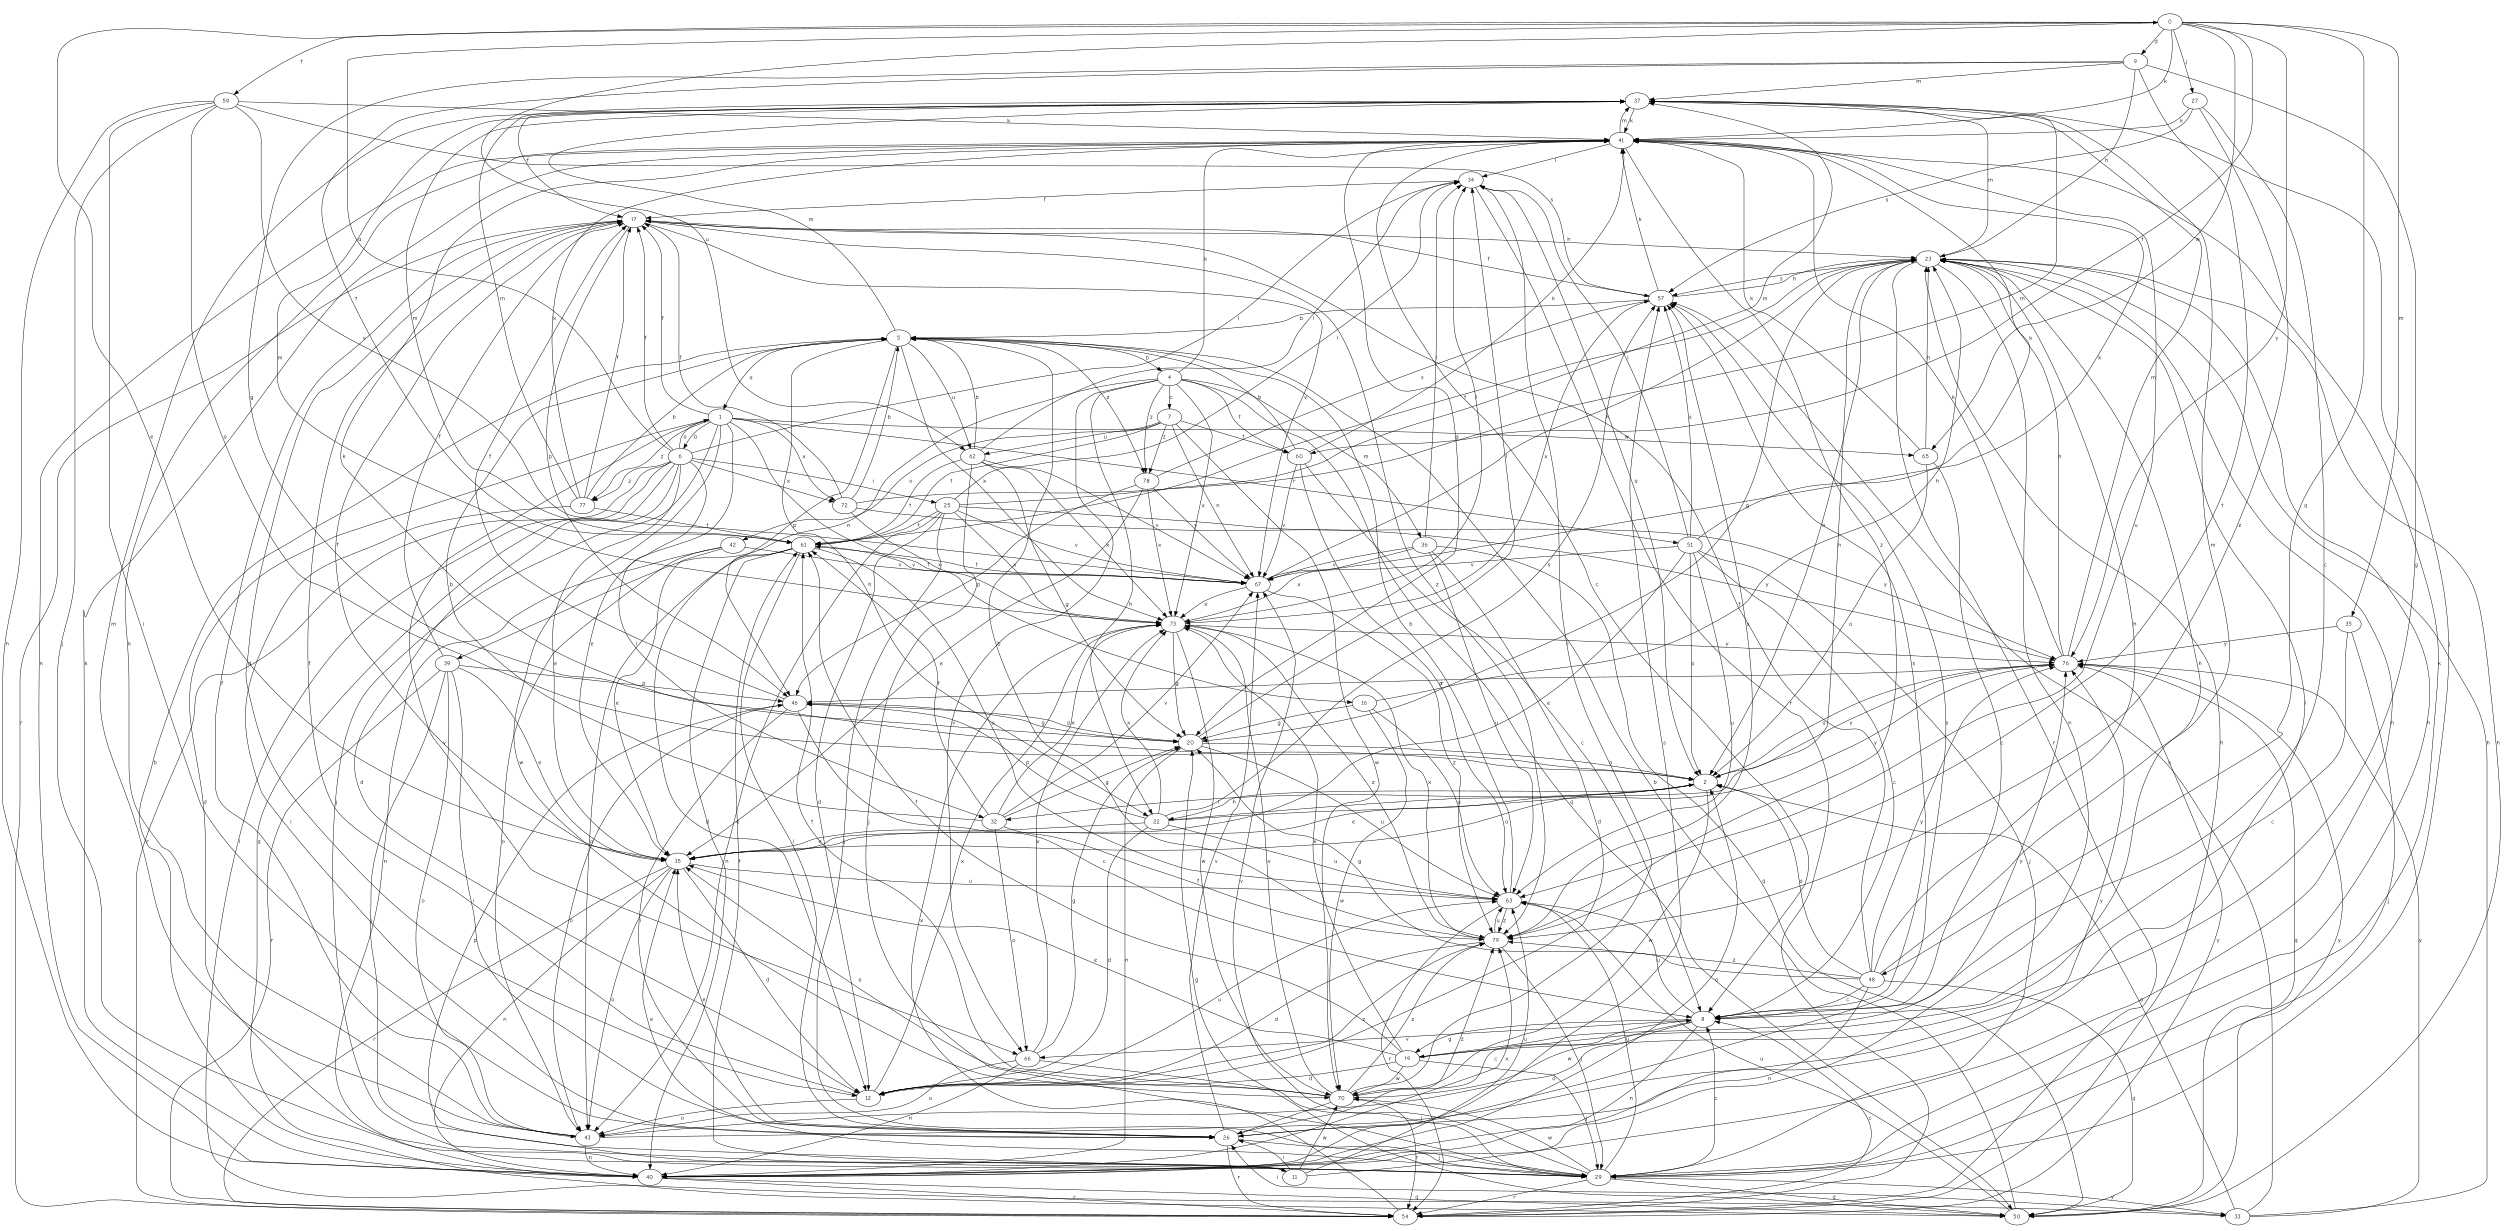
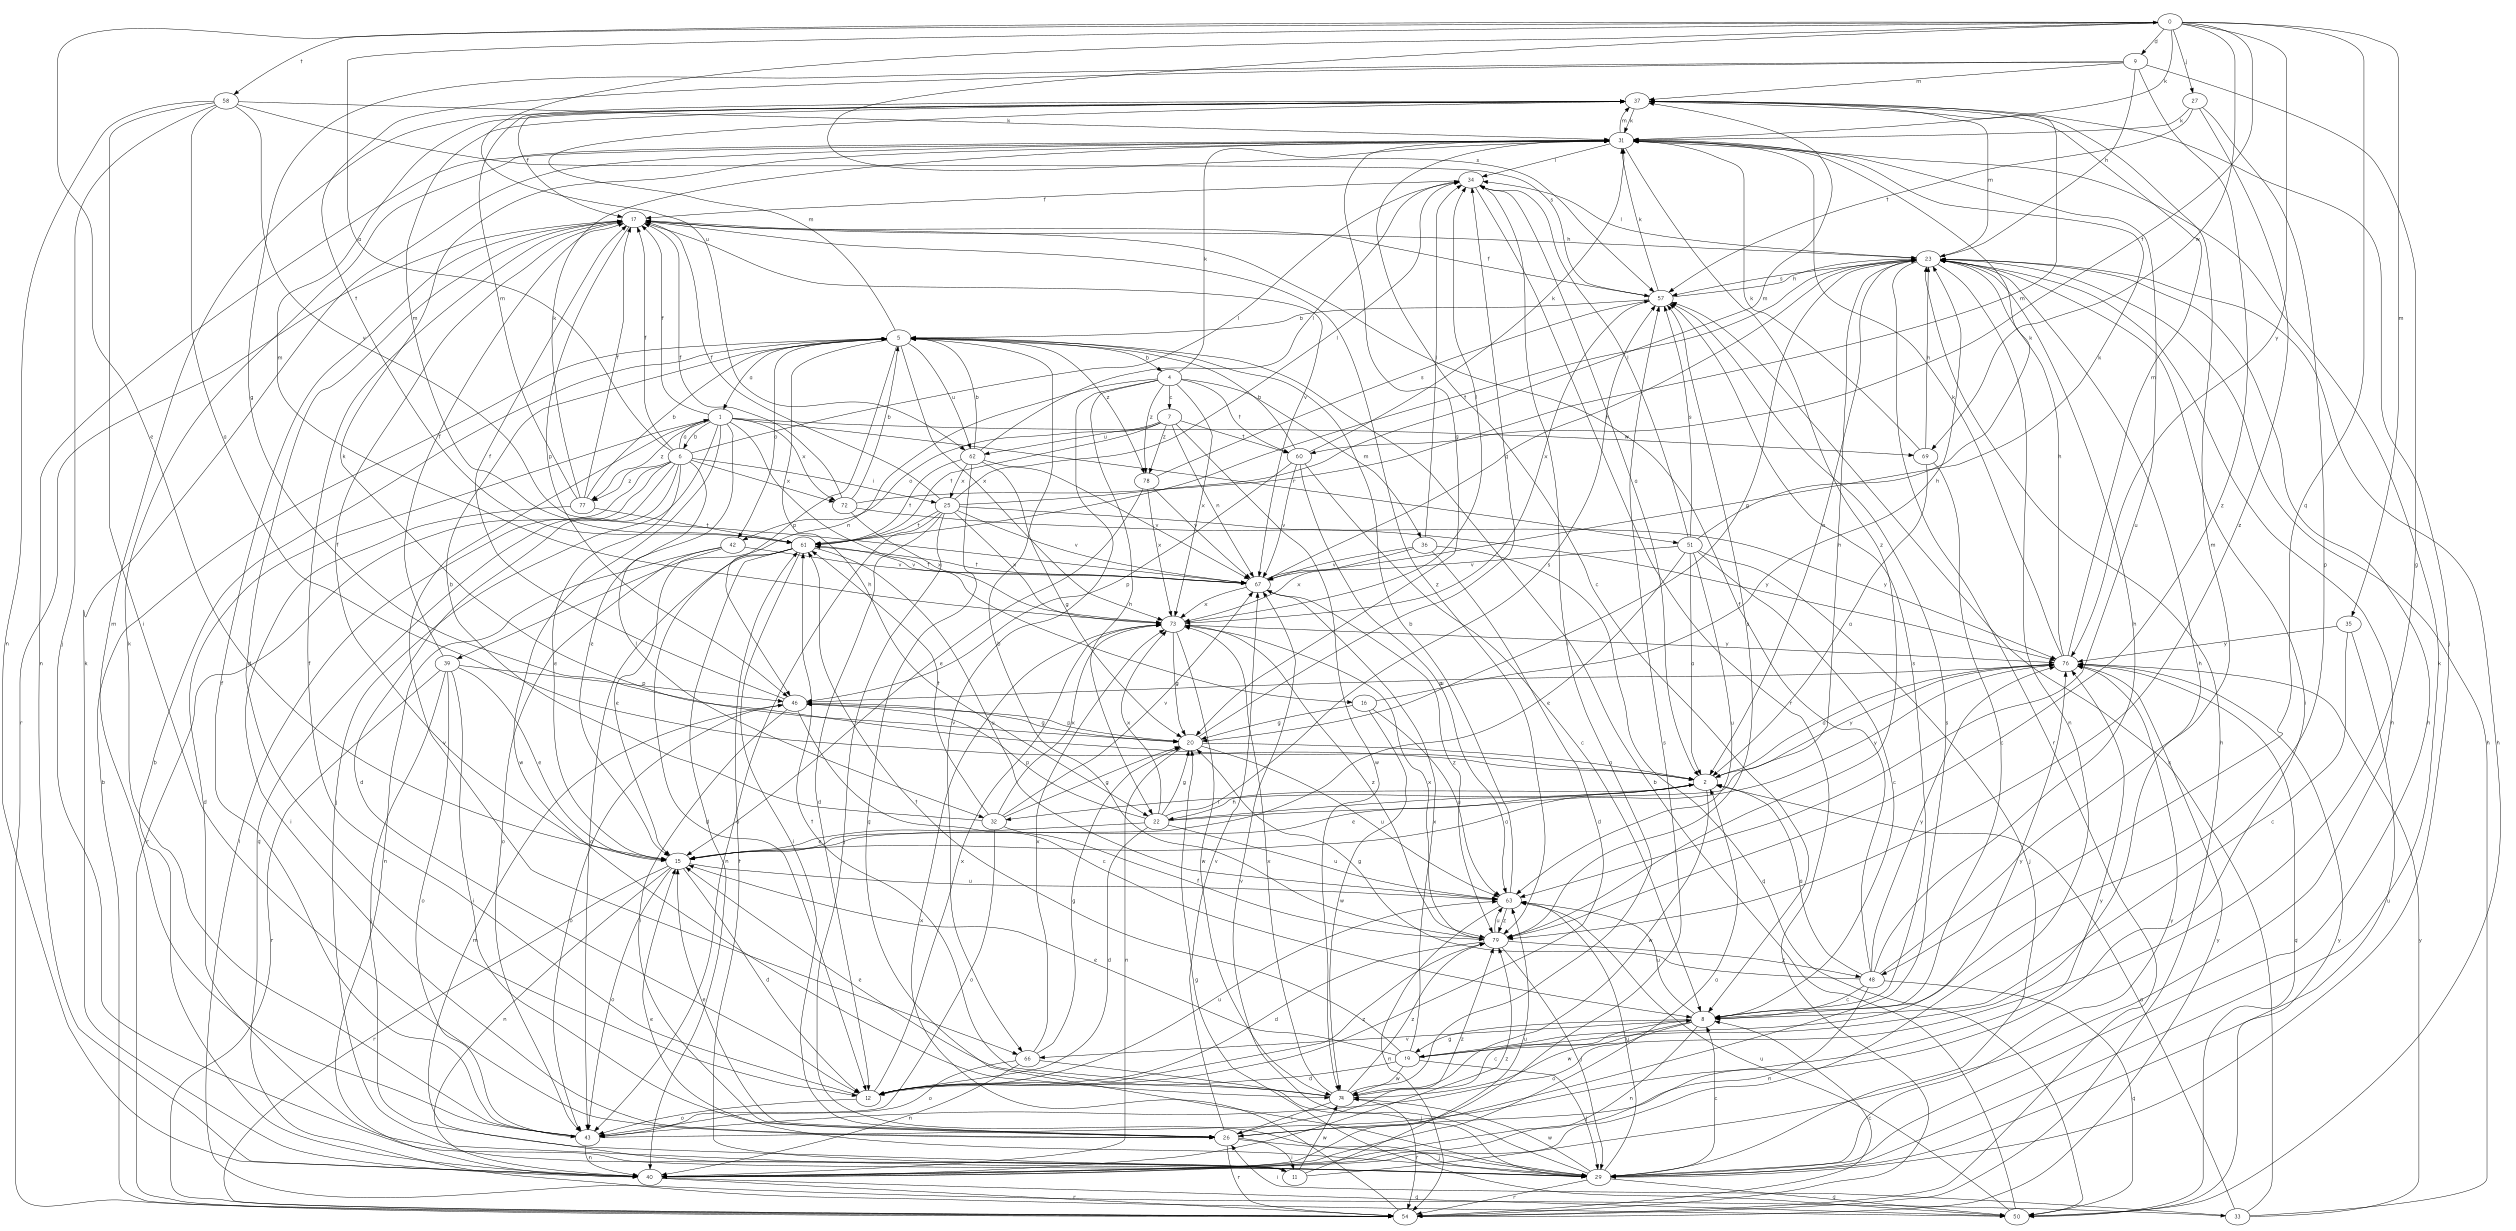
none -> (1047, 82)
(226, 101) -> (226, 101)
(1621, 140) -> (1621, 140)
(1887, 200) -> (1887, 200)
none -> (1697, 241)
none -> (774, 394)
none -> (750, 399)
(1507, 457) -> (1507, 457)
(1926, 457) -> (1926, 457)
(2222, 506) -> (2222, 506)
(1076, 520) -> (959, 478)
(2326, 565) -> (2326, 565)
(955, 589) -> (1073, 597)
(1442, 683) -> (1442, 683)
(1494, 722) -> none
none -> (1178, 786)
(1573, 808) -> none
(869, 822) -> (869, 822)
(1313, 849) -> (1435, 787)
(2389, 901) -> (2389, 901)
(1011, 938) -> (892, 1099)
(476, 940) -> (476, 940)
(1687, 958) -> (1683, 952)
(1390, 1059) -> (1390, 1059)
(1507, 1059) -> (1507, 1059)
(1342, 1098) -> (1342, 1098)
none -> (119, 1127)
(1267, 1150) -> (1273, 1146)
(1917, 1186) -> (2034, 1031)
